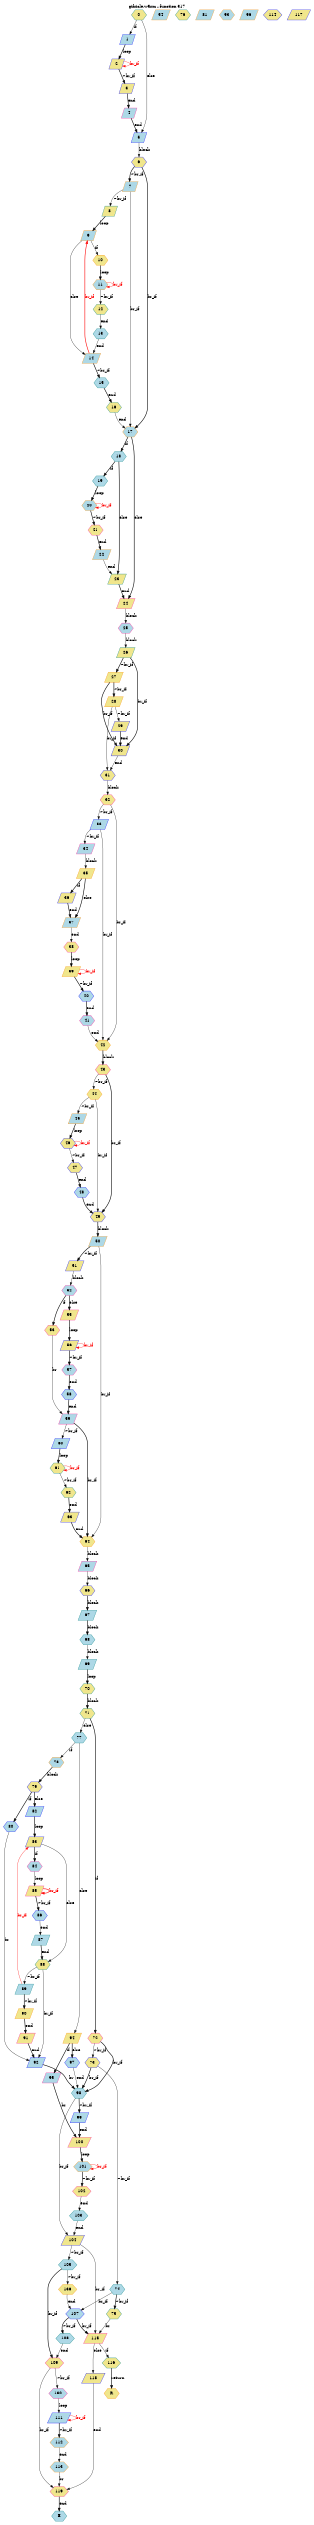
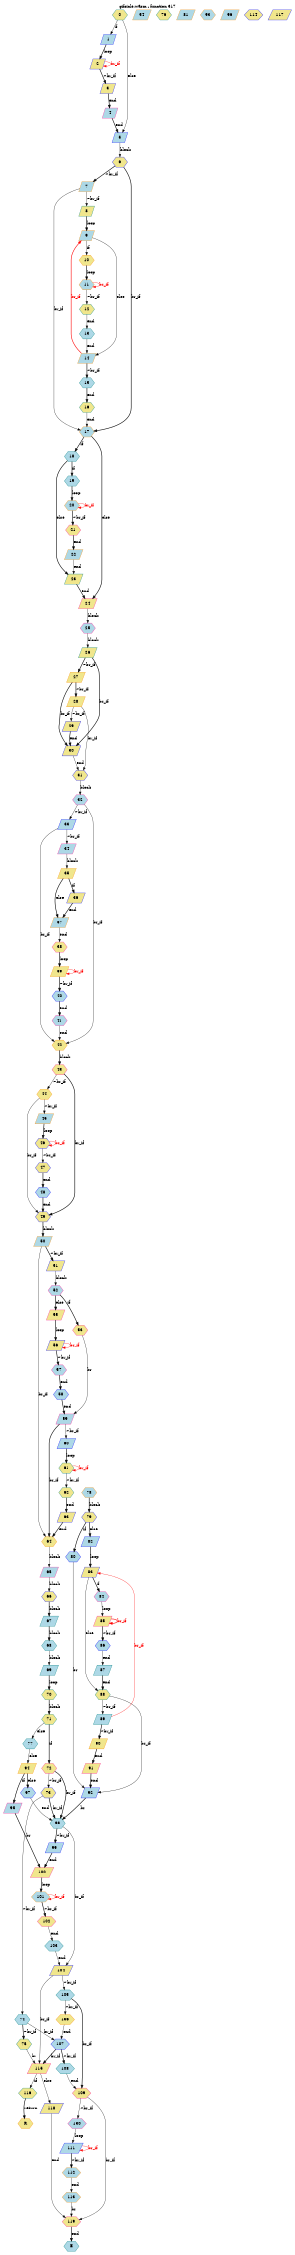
(108, 800) -> (80, 800)
(69, 1749) -> none
